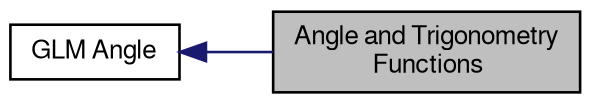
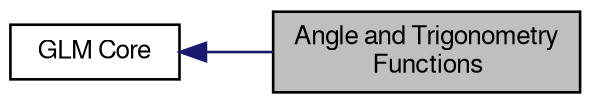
(95, 52) -> (95, 52)
